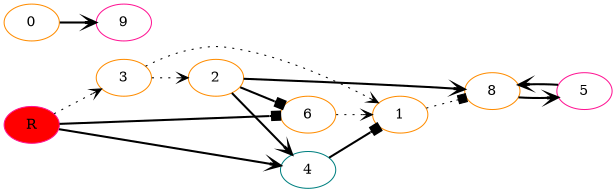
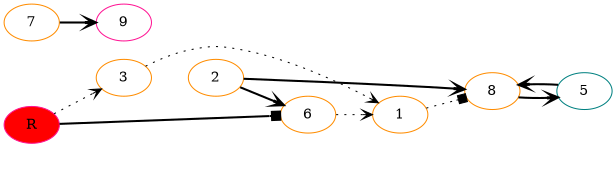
(32, 23) -> (32, 23)
(165, 78) -> none
(584, 91) -> (584, 91)
(257, 94) -> (257, 94)
(308, 170) -> none
